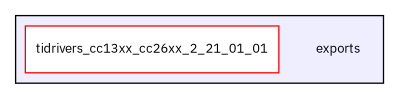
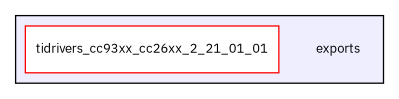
(152, 49) -> (152, 49)
